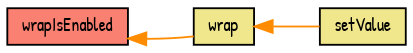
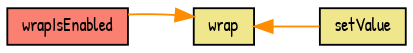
(170, 38) -> (152, 14)
